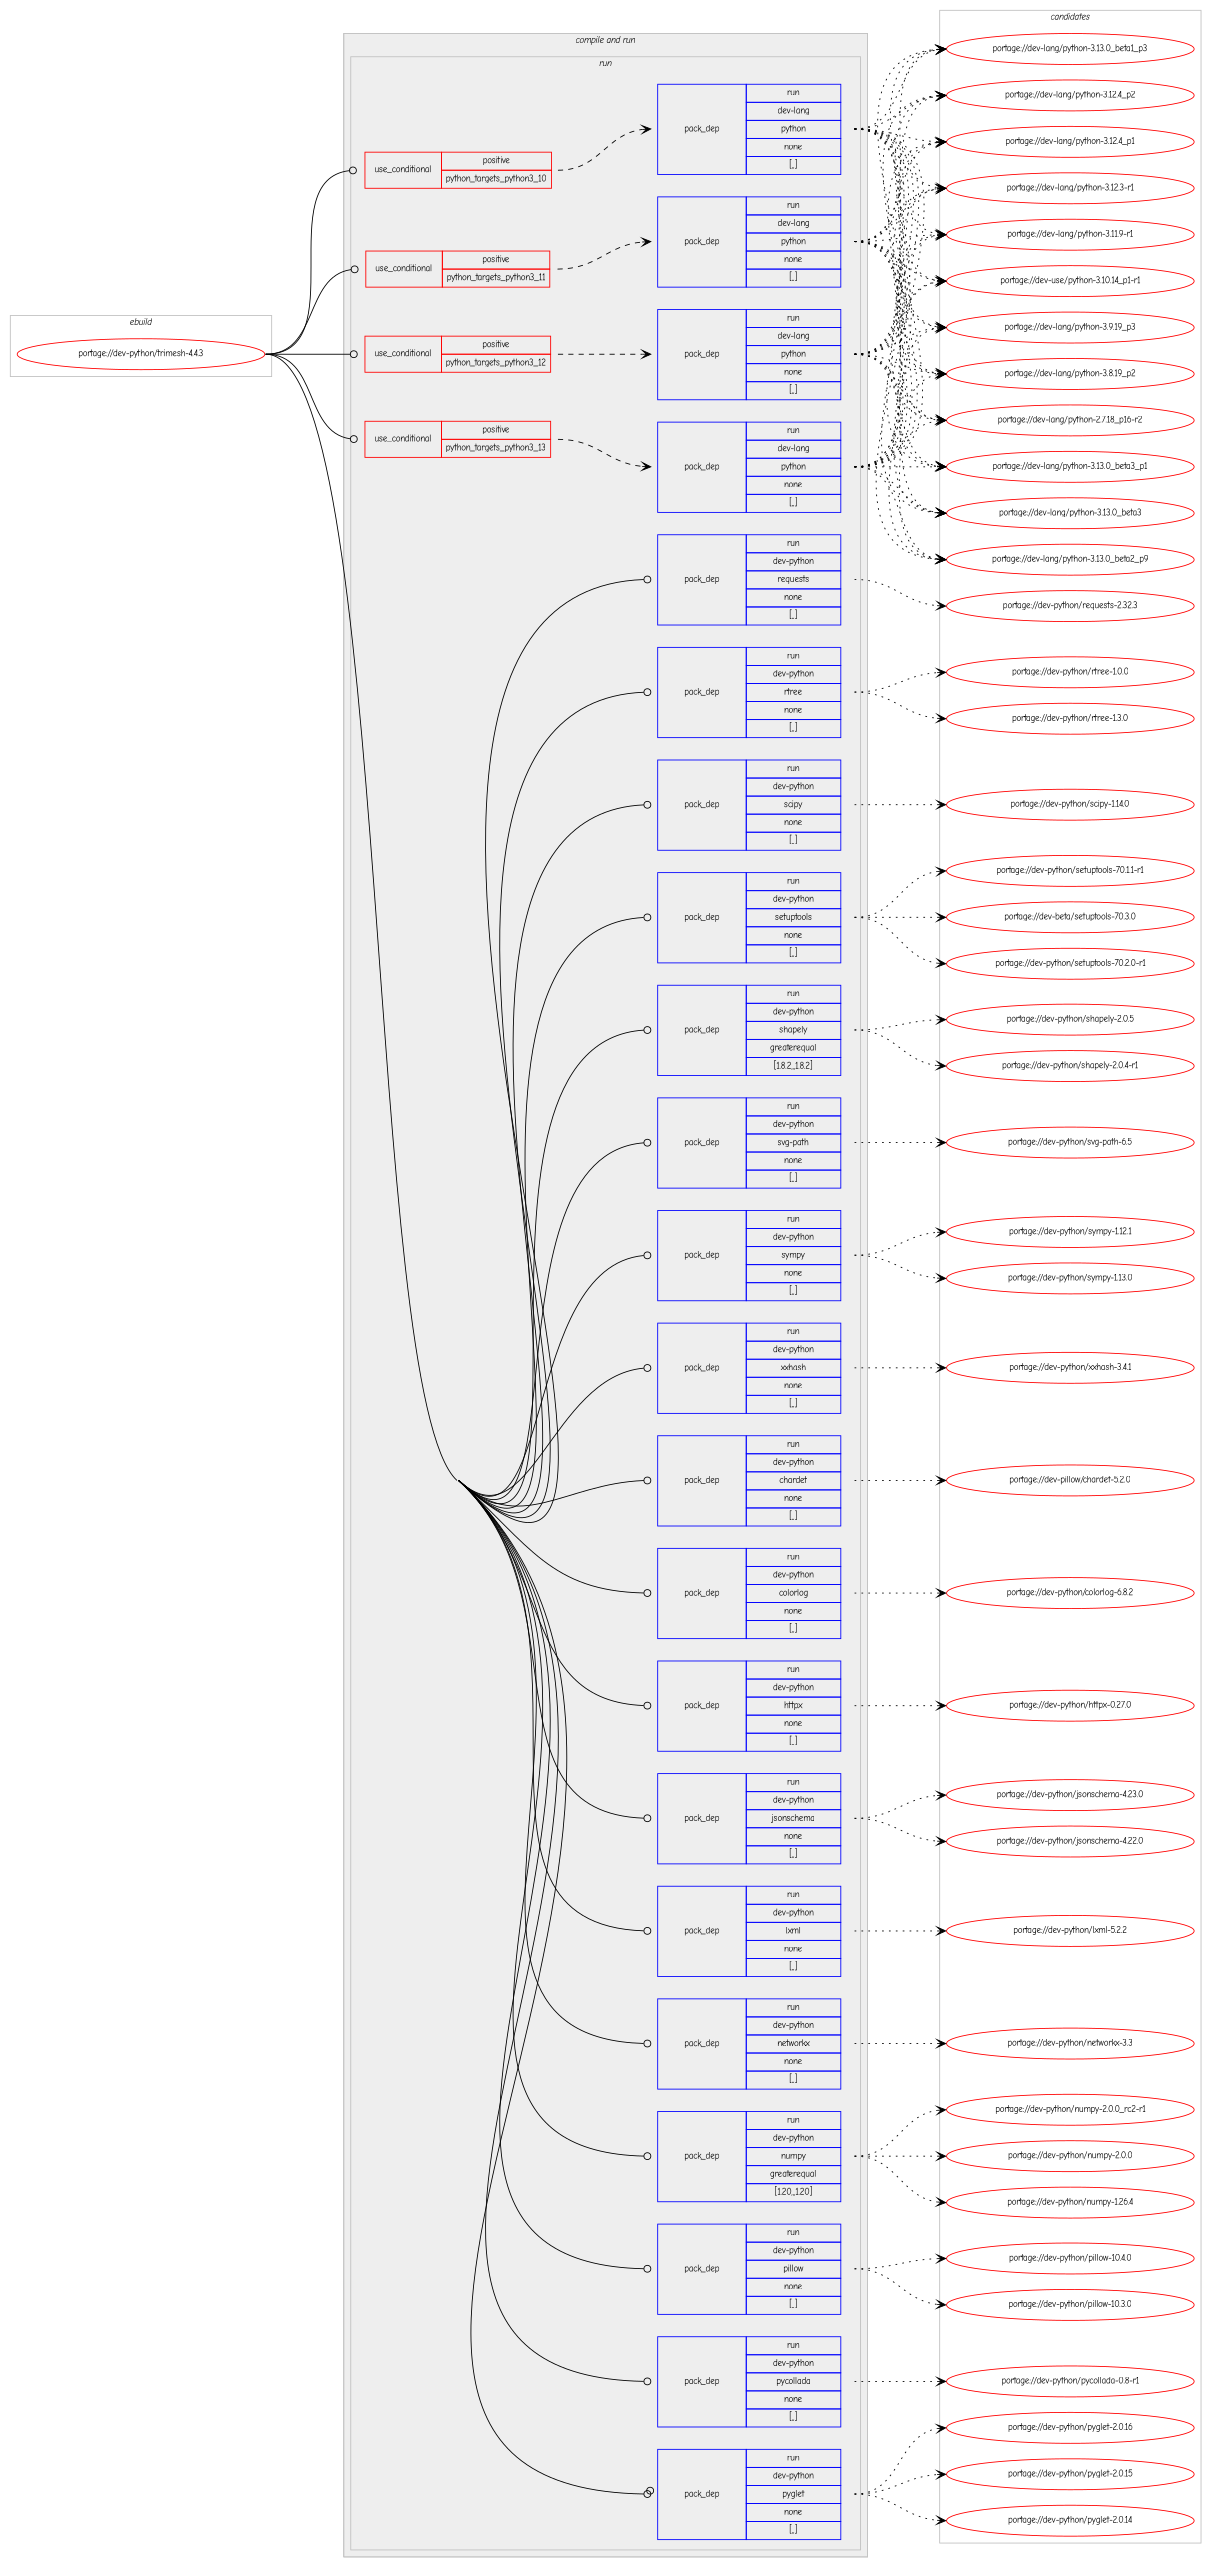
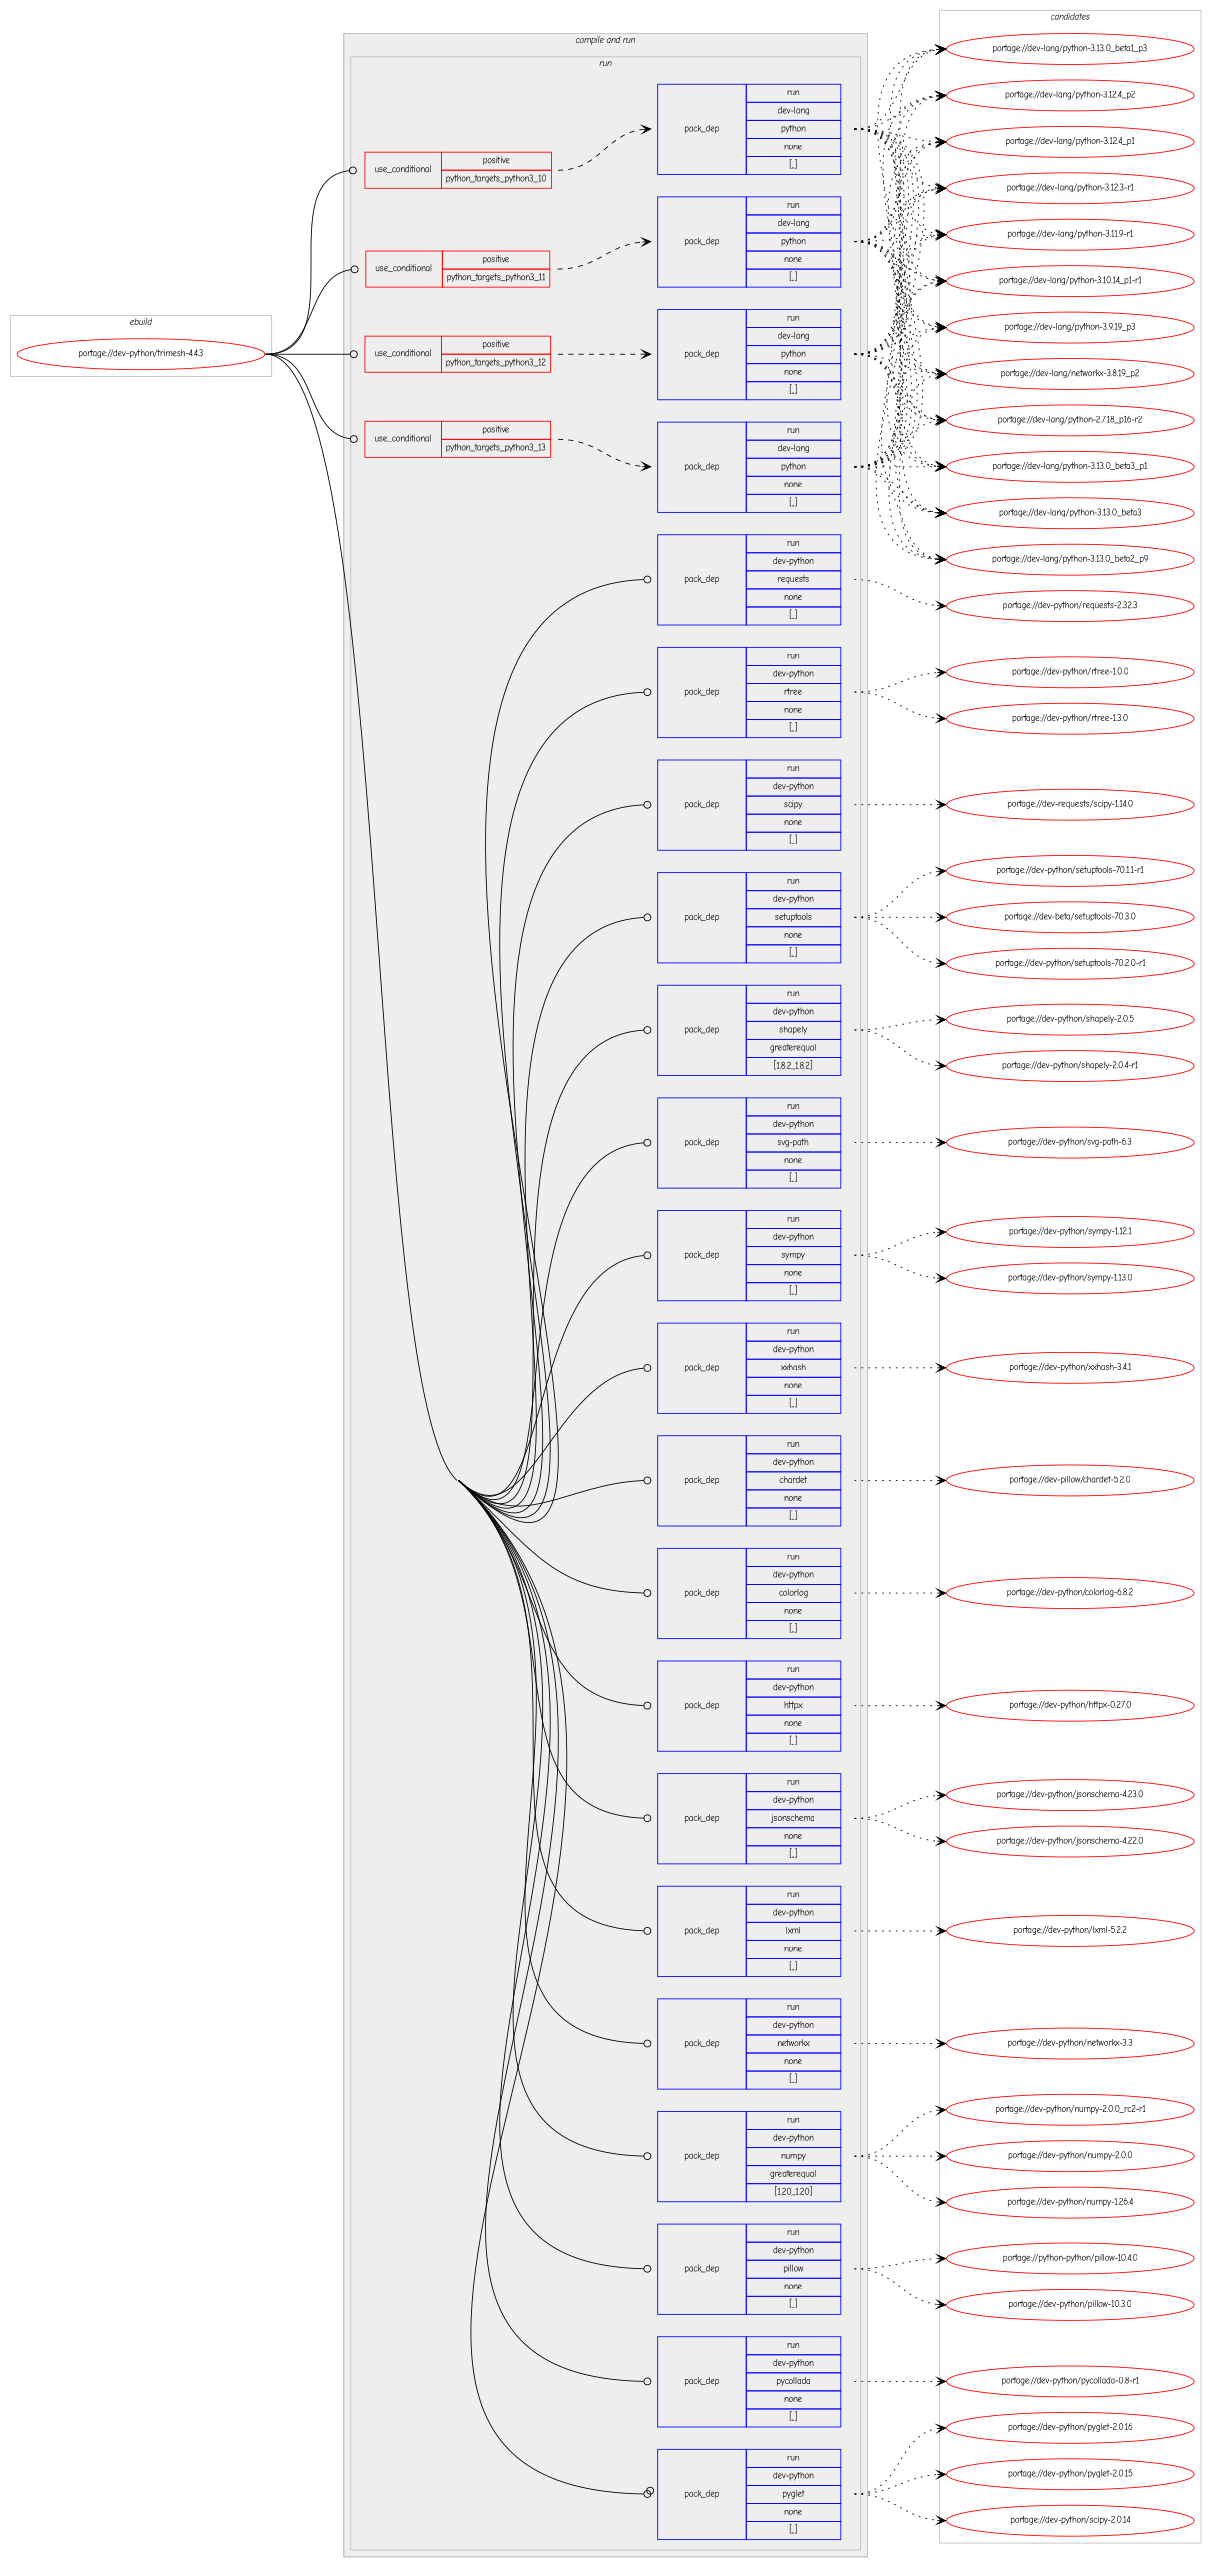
(1070, 281) -> (1070, 281)
(1070, 374) -> (1070, 374)
(1070, 805) -> (1070, 805)
(1070, 1143) -> (1070, 1143)
(1070, 2258) -> (1070, 2258)
(1070, 2521) -> (1070, 2521)
